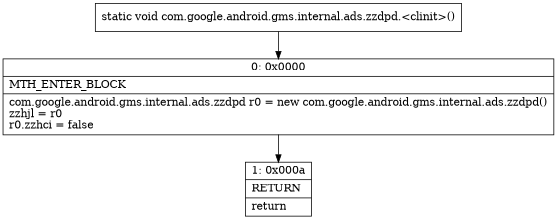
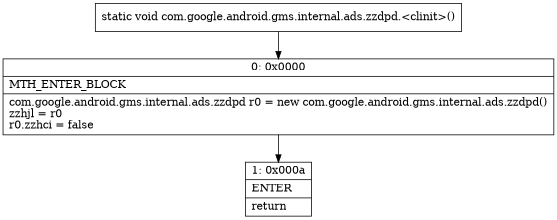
(276, 188) -> (272, 188)
